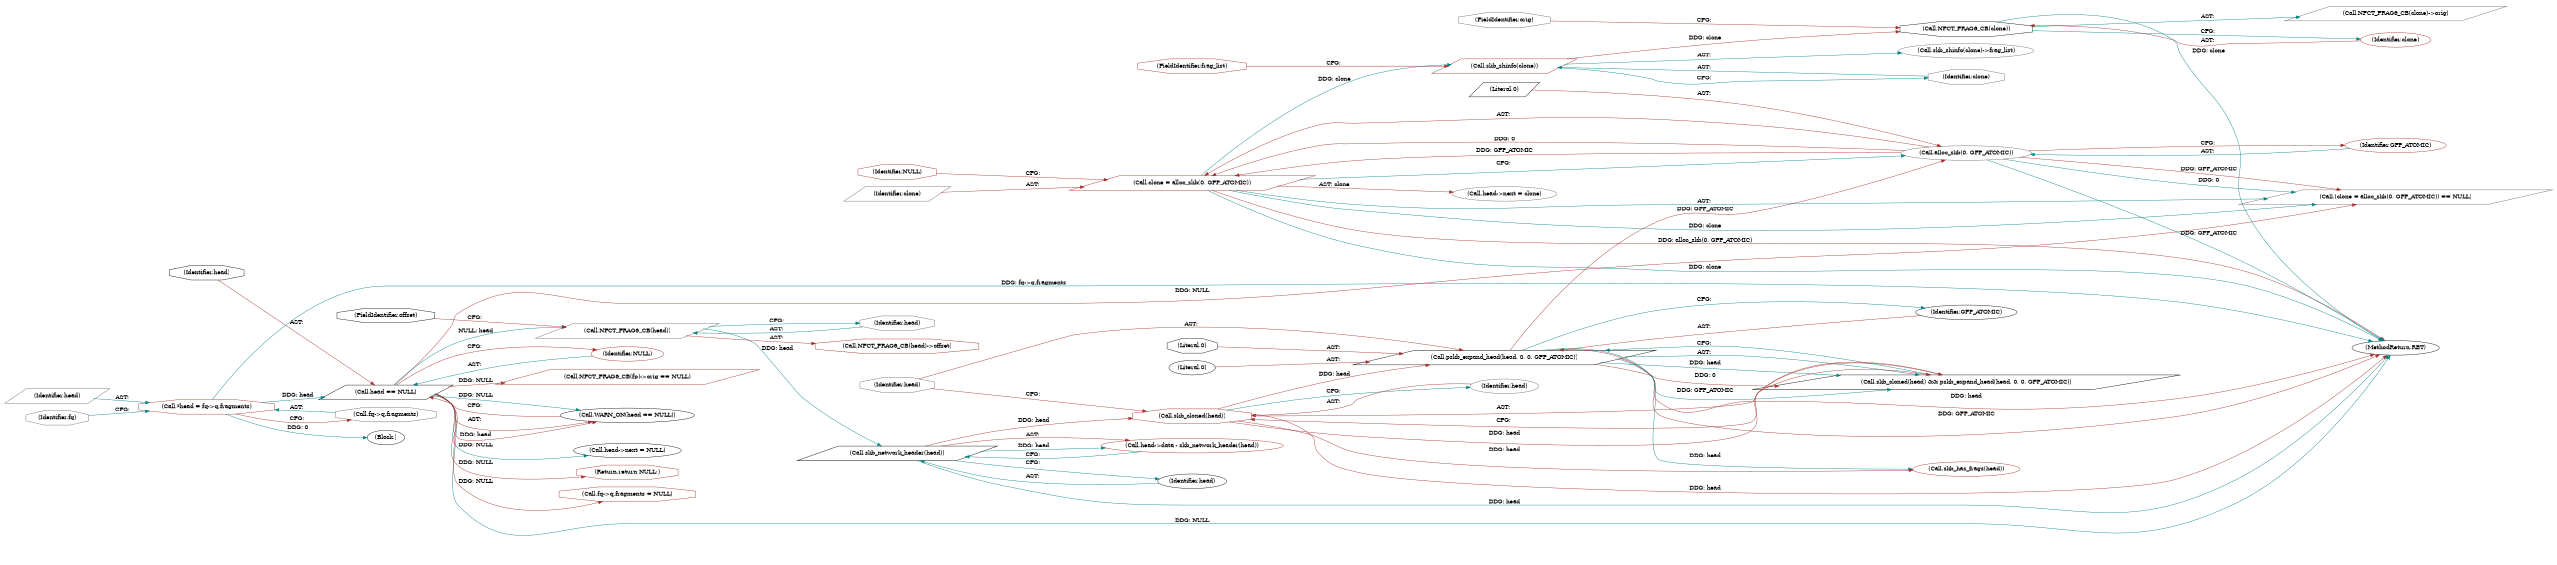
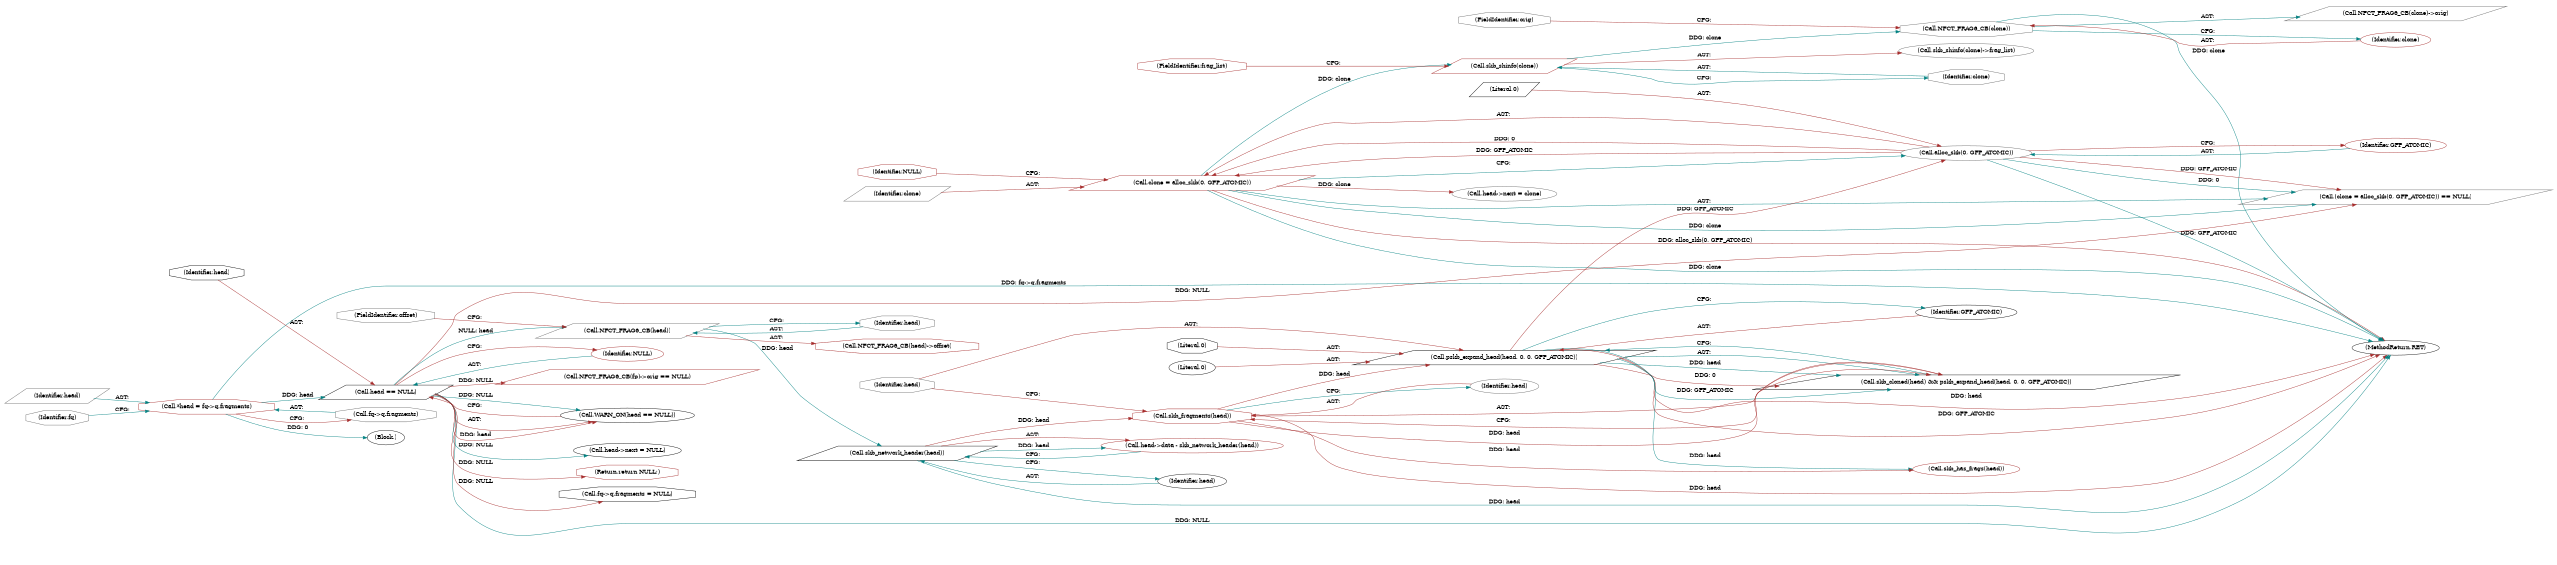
(1966, 29) -> (1966, 29)
(1731, 42) -> (1731, 42)
(1731, 59) -> (1731, 59)
(1334, 185) -> (1334, 185)
(386, 316) -> (386, 316)
(1192, 416) -> (1192, 416)
(627, 494) -> (627, 494)
